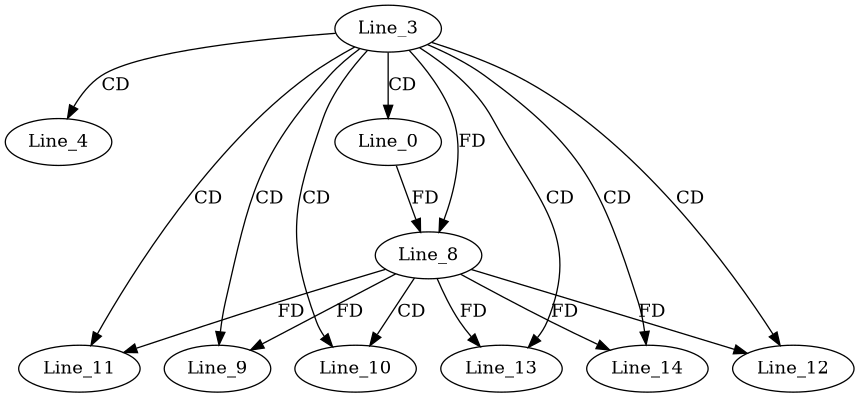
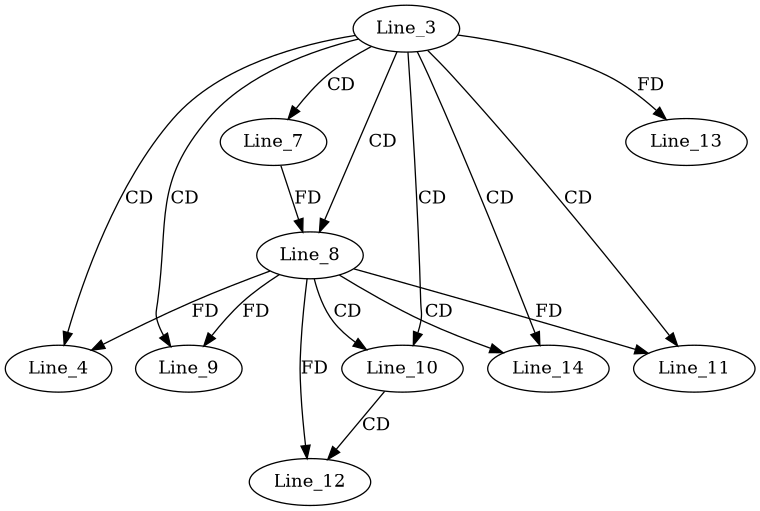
(388, 142) -> (274, 142)
(473, 142) -> (383, 142)
(628, 157) -> (361, 420)
(560, 199) -> (651, 85)
(452, 309) -> (186, 305)
(565, 312) -> (439, 312)
